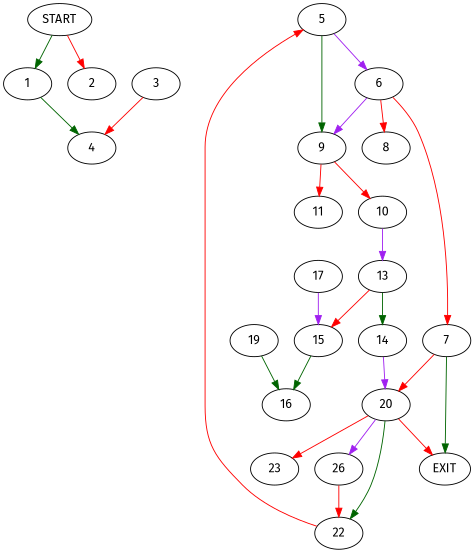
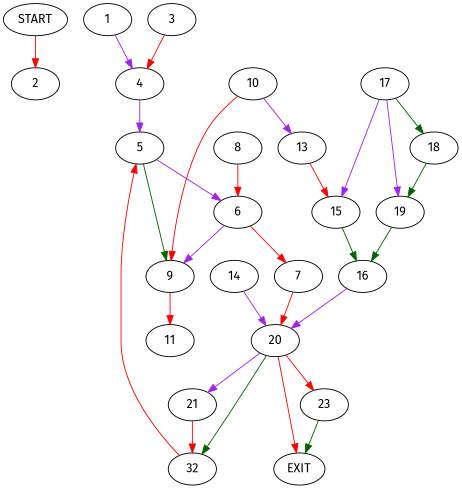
(46, 48) -> none
none -> (140, 112)
(382, 112) -> (238, 176)
(56, 113) -> (122, 48)
none -> (392, 143)
none -> (434, 148)
(349, 177) -> (190, 167)
(383, 304) -> none
none -> (323, 306)
(446, 400) -> (314, 433)
(339, 469) -> (192, 405)
(339, 533) -> (192, 469)
